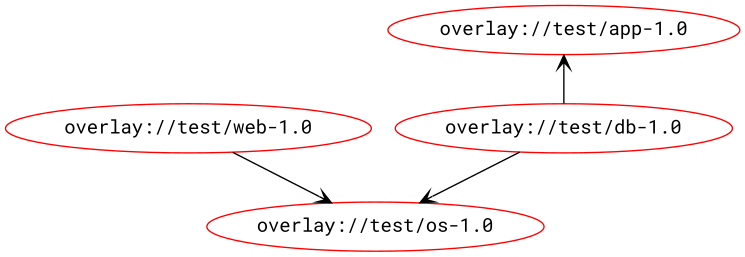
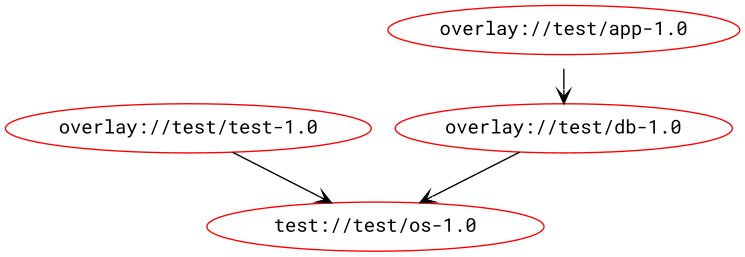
(564, 86) -> (564, 79)
(188, 128) -> (188, 128)
(375, 227) -> (375, 227)
